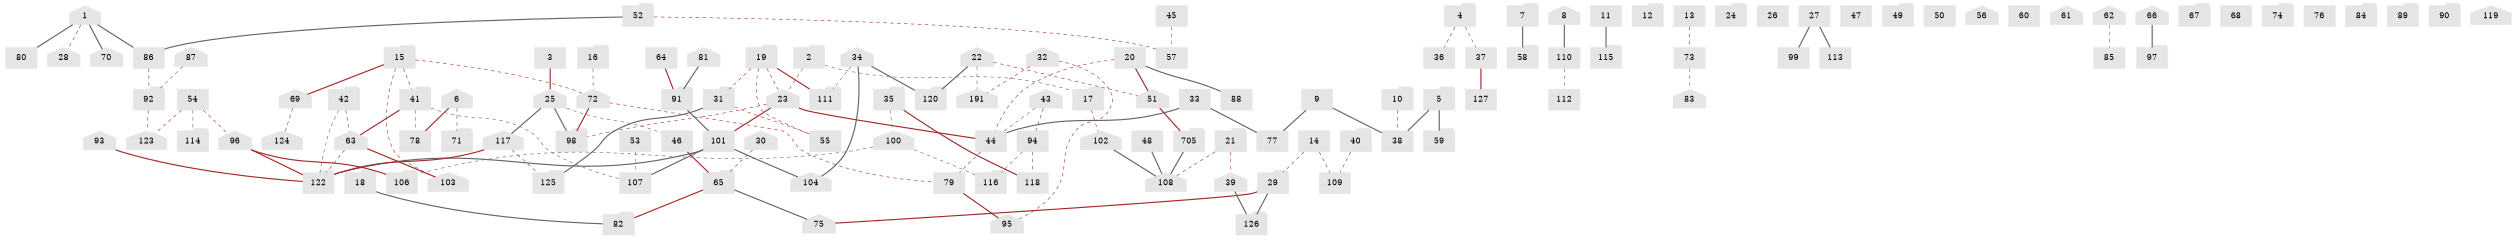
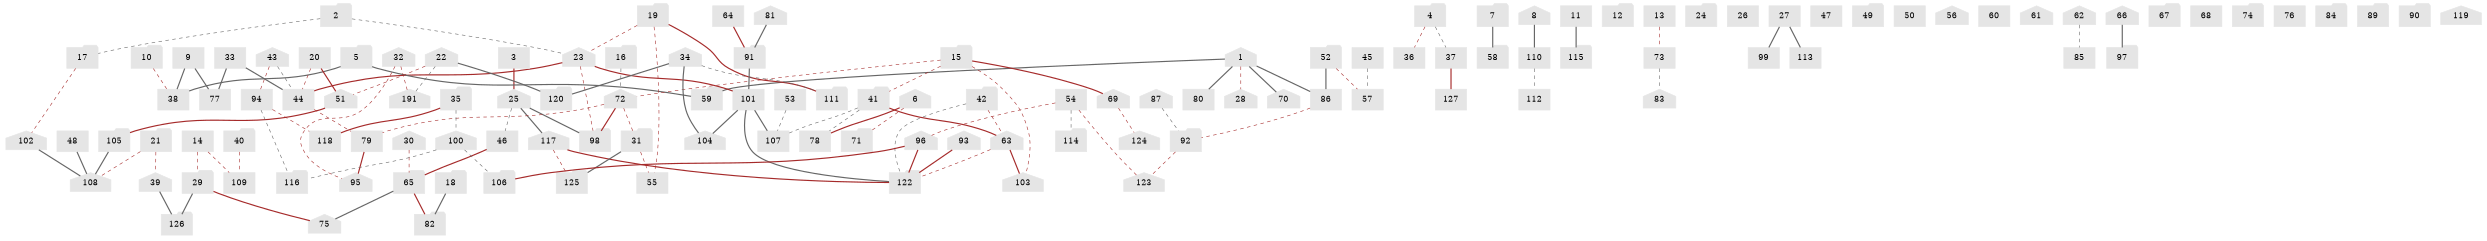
none -> (986, 70)
(740, 79) -> (628, 120)
(1237, 100) -> none
(1189, 141) -> (114, 141)
